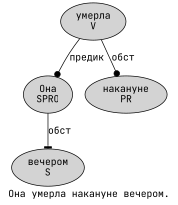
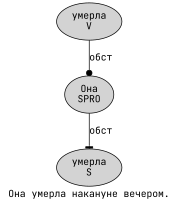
(87, 58) -> (101, 58)
(126, 95) -> none
(48, 168) -> (89, 168)
